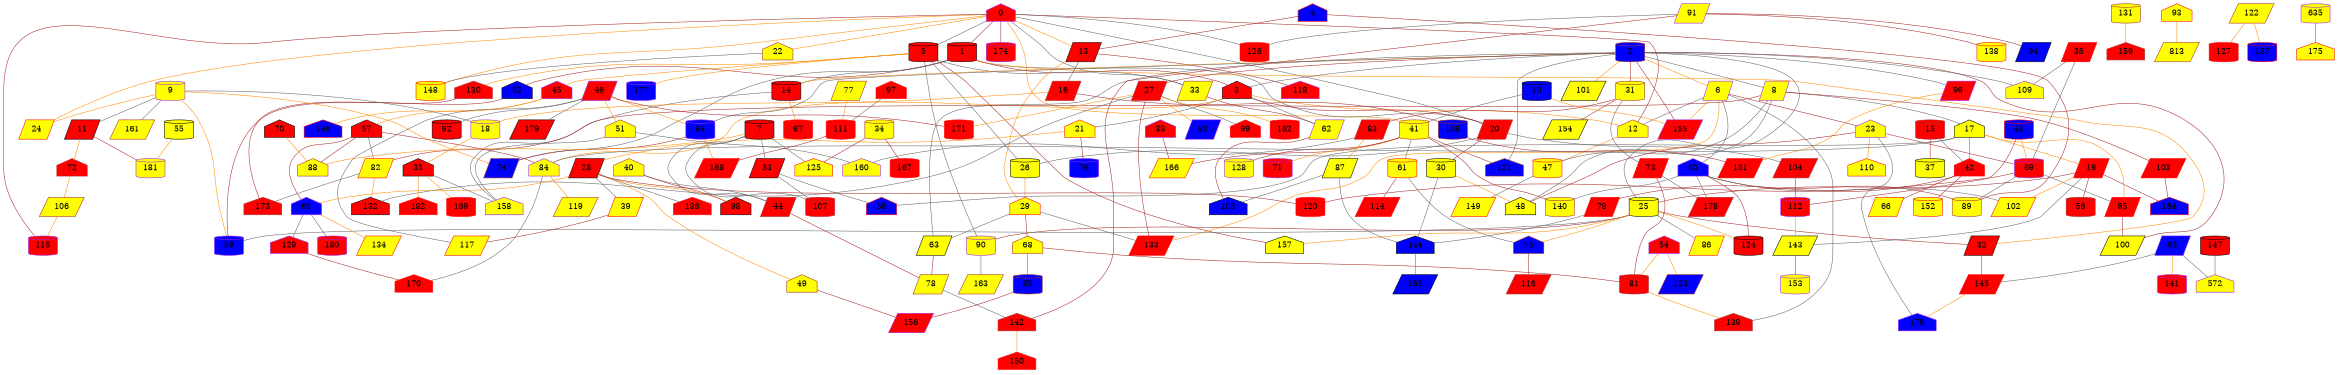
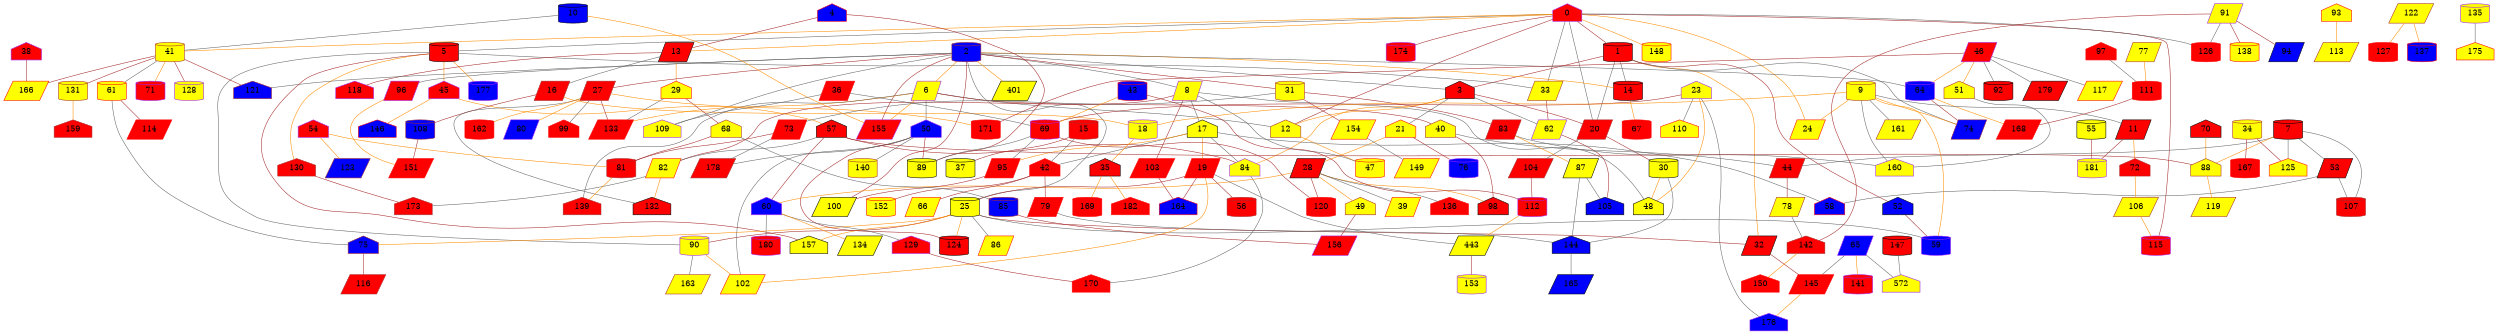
(2316, 13) -> (2475, 13)
(778, 52) -> none
(2177, 52) -> (2336, 52)
(170, 91) -> (1861, 91)
(1583, 91) -> (1014, 91)
(329, 97) -> (1657, 103)
(1790, 109) -> (1185, 105)
(1565, 130) -> (1353, 130)
none -> (1869, 133)
(165, 149) -> (2092, 149)
(1868, 150) -> (1688, 110)
(1623, 160) -> (1700, 152)
(1025, 168) -> none
(1482, 178) -> (121, 70)
(559, 187) -> (2209, 187)
(1503, 191) -> (1385, 149)
(504, 207) -> none
(1967, 207) -> (922, 168)
(536, 233) -> none
(379, 246) -> (860, 246)
(934, 246) -> none
(1795, 246) -> (1472, 246)
none -> (718, 265)
